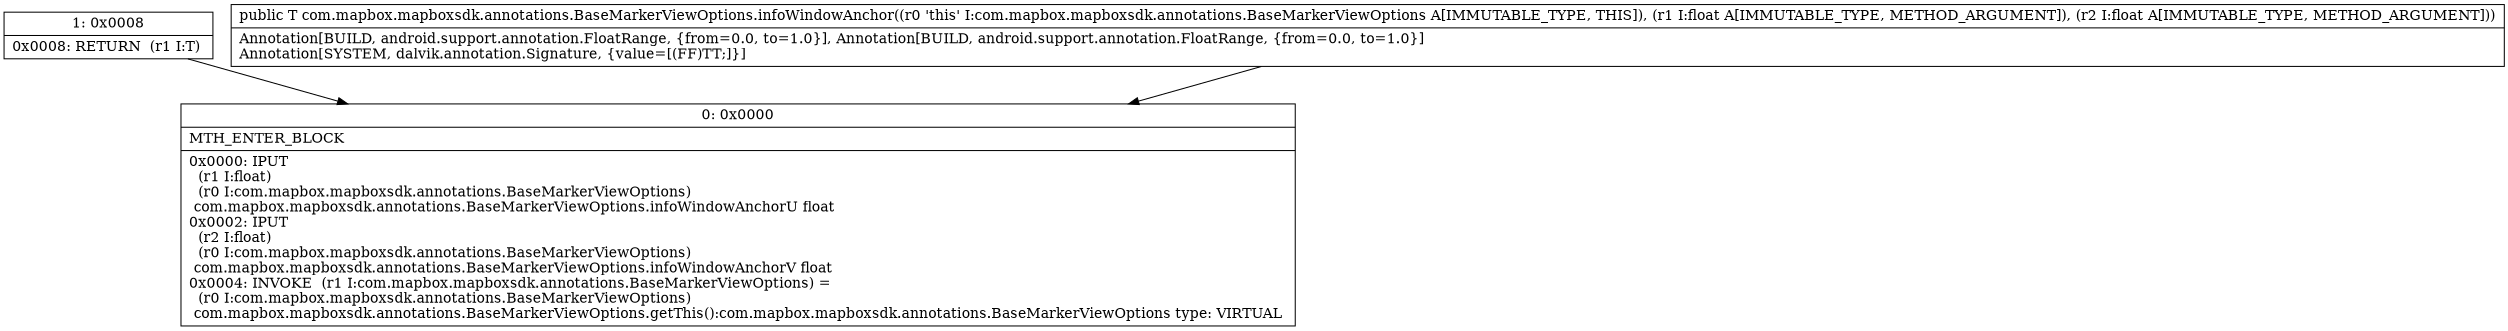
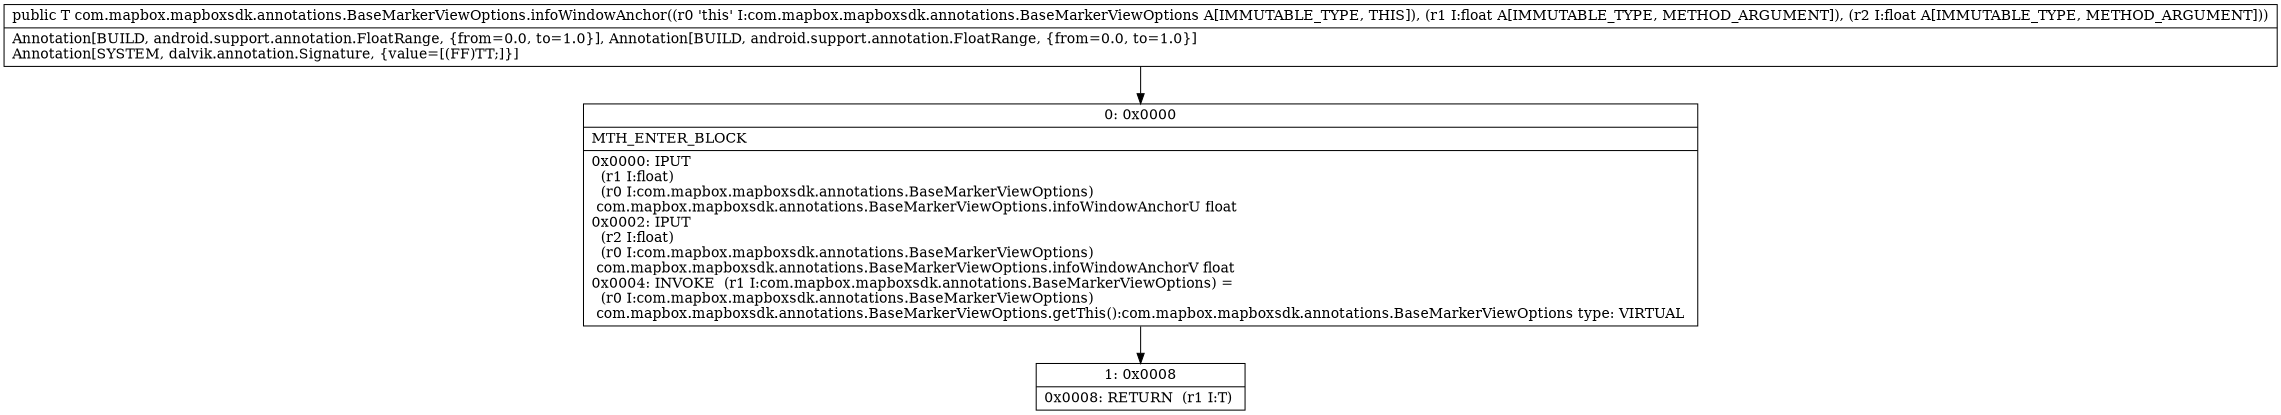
(263, 80) -> (1141, 340)
